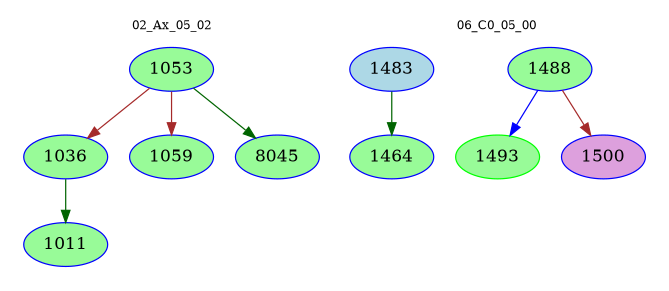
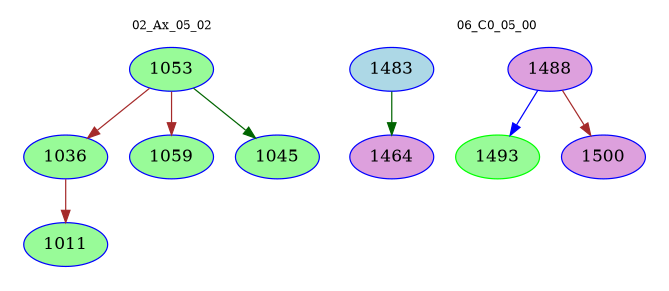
(550, 69) -> (550, 69)
(277, 157) -> (277, 157)
(392, 157) -> (392, 157)
(66, 195) -> (66, 195)
